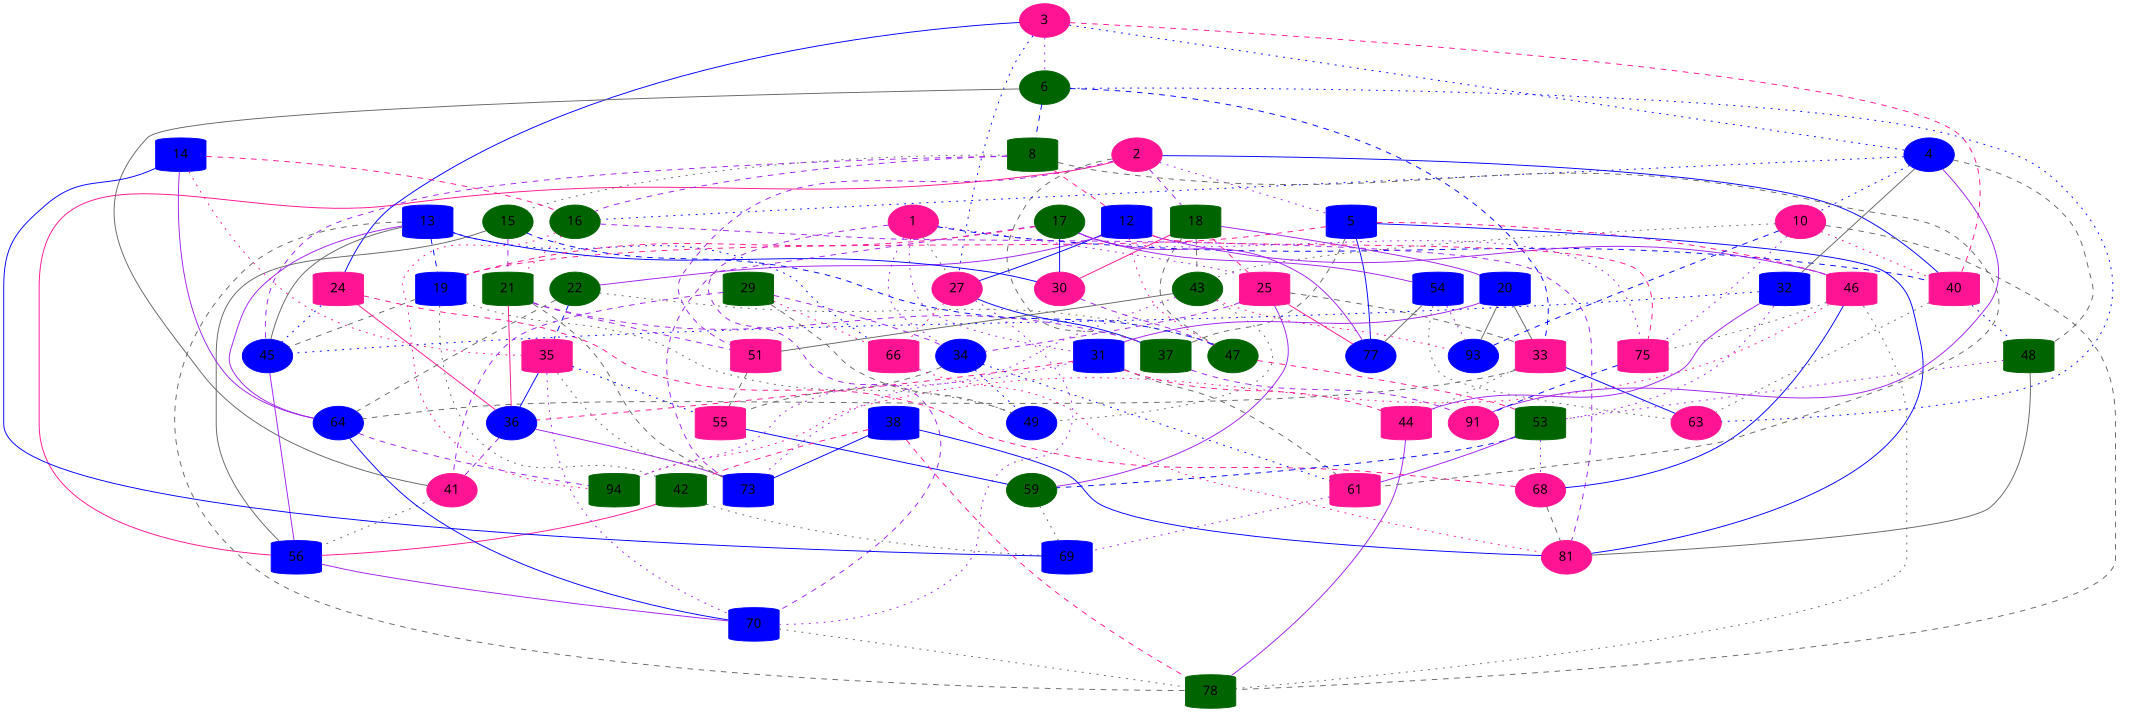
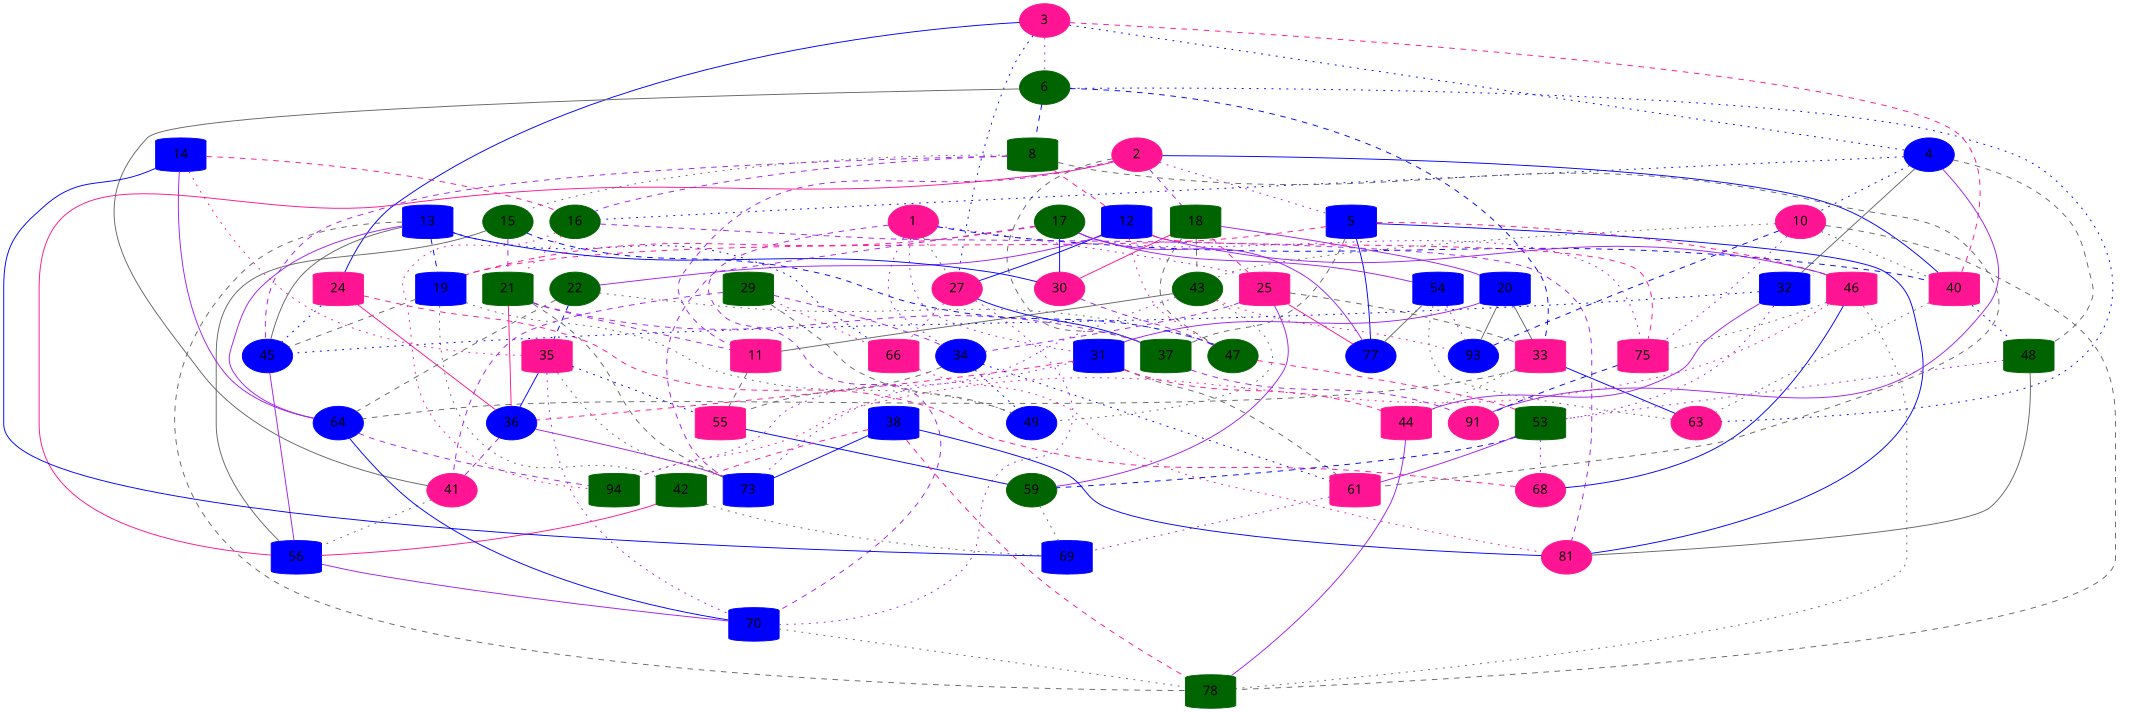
(1875, 254) -> (1875, 254)
(756, 356) -> (756, 356)
(1554, 524) -> none
